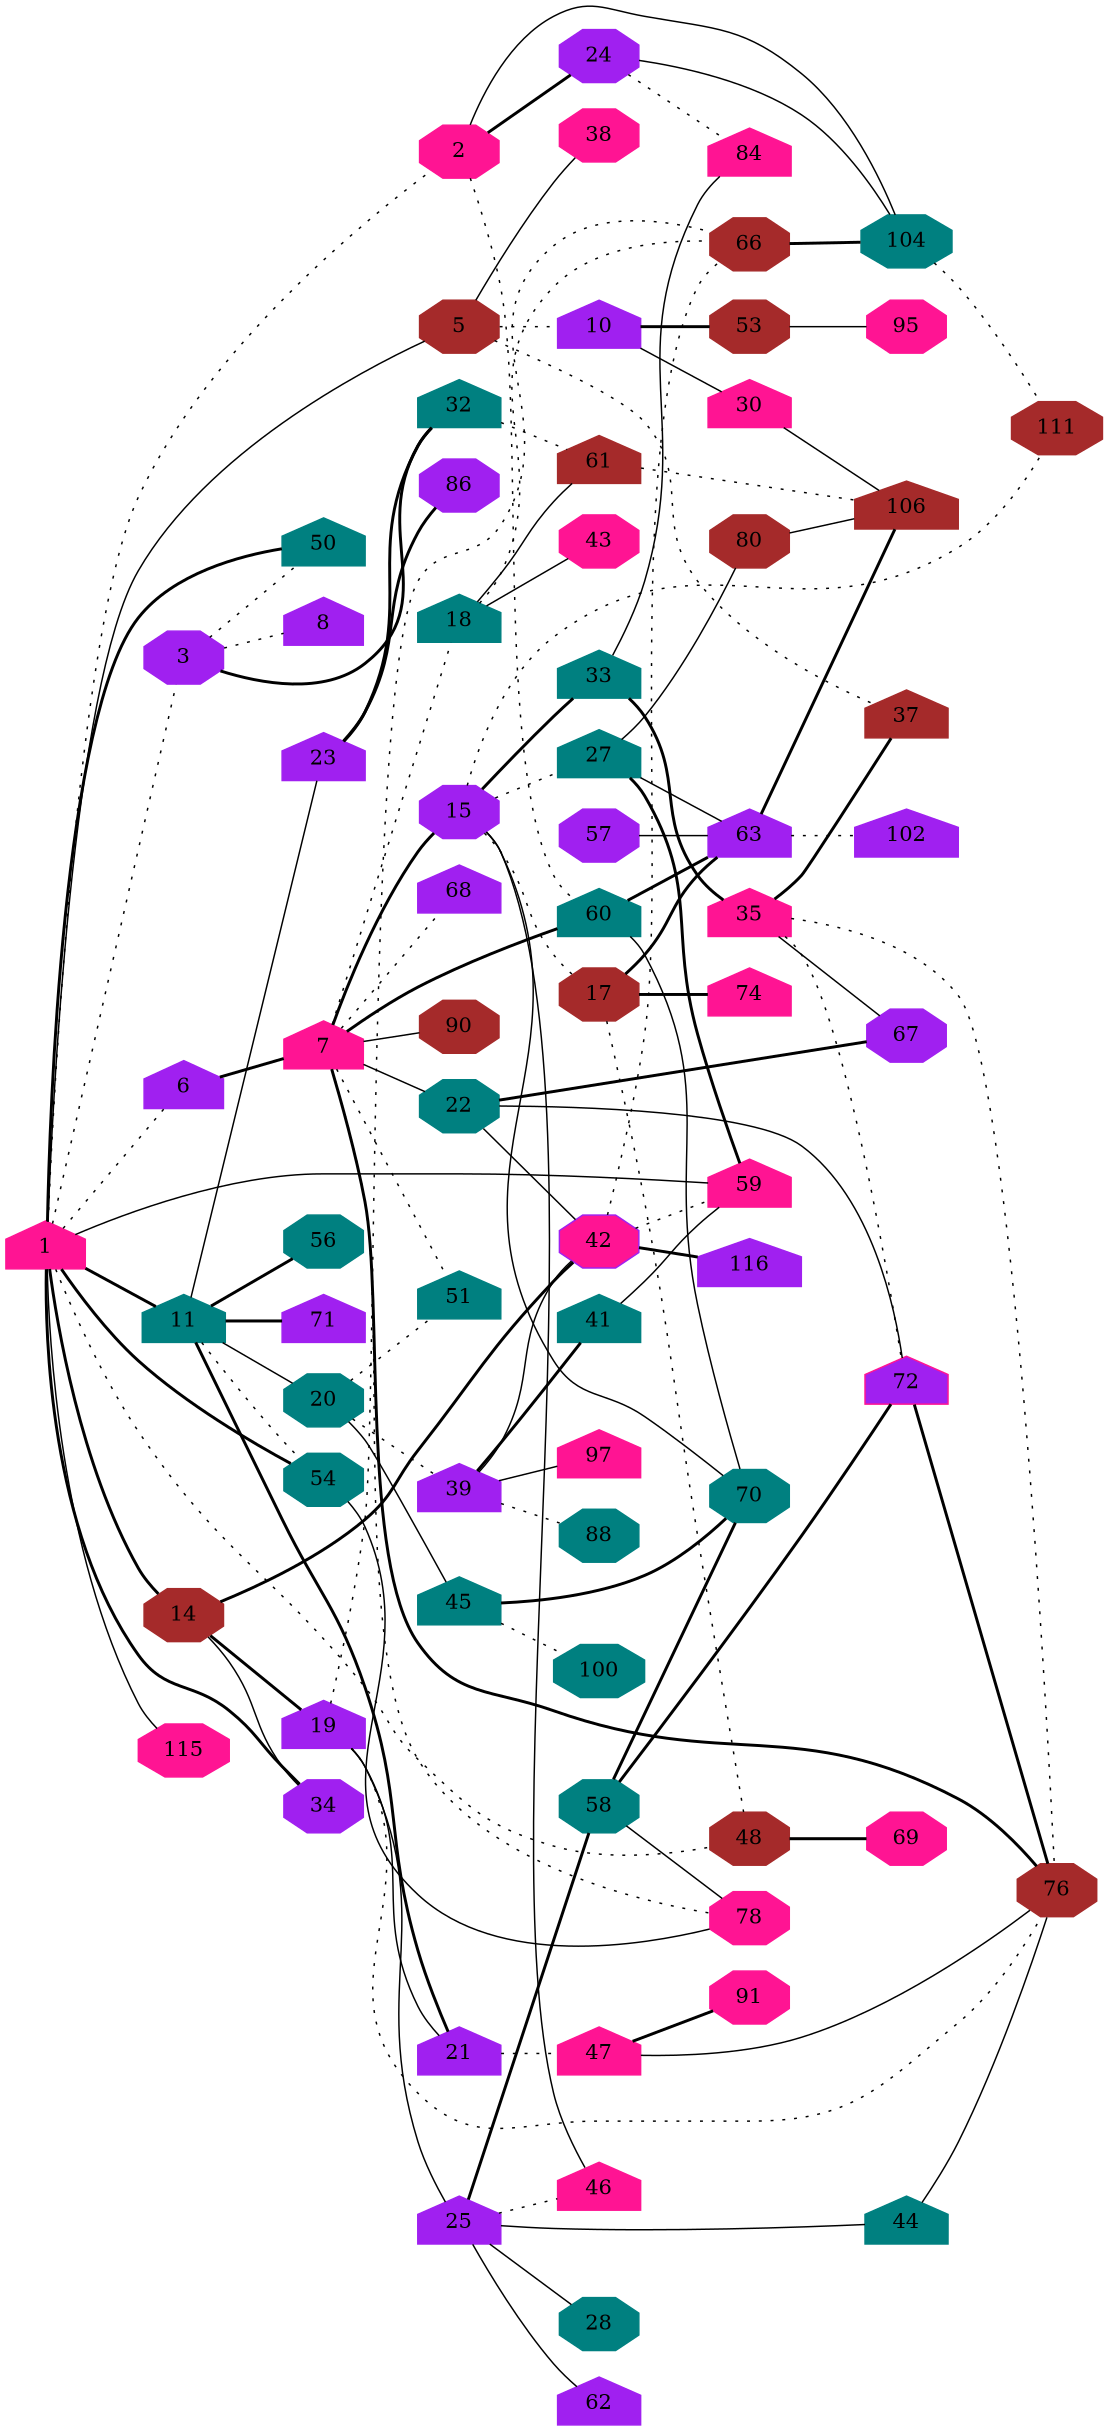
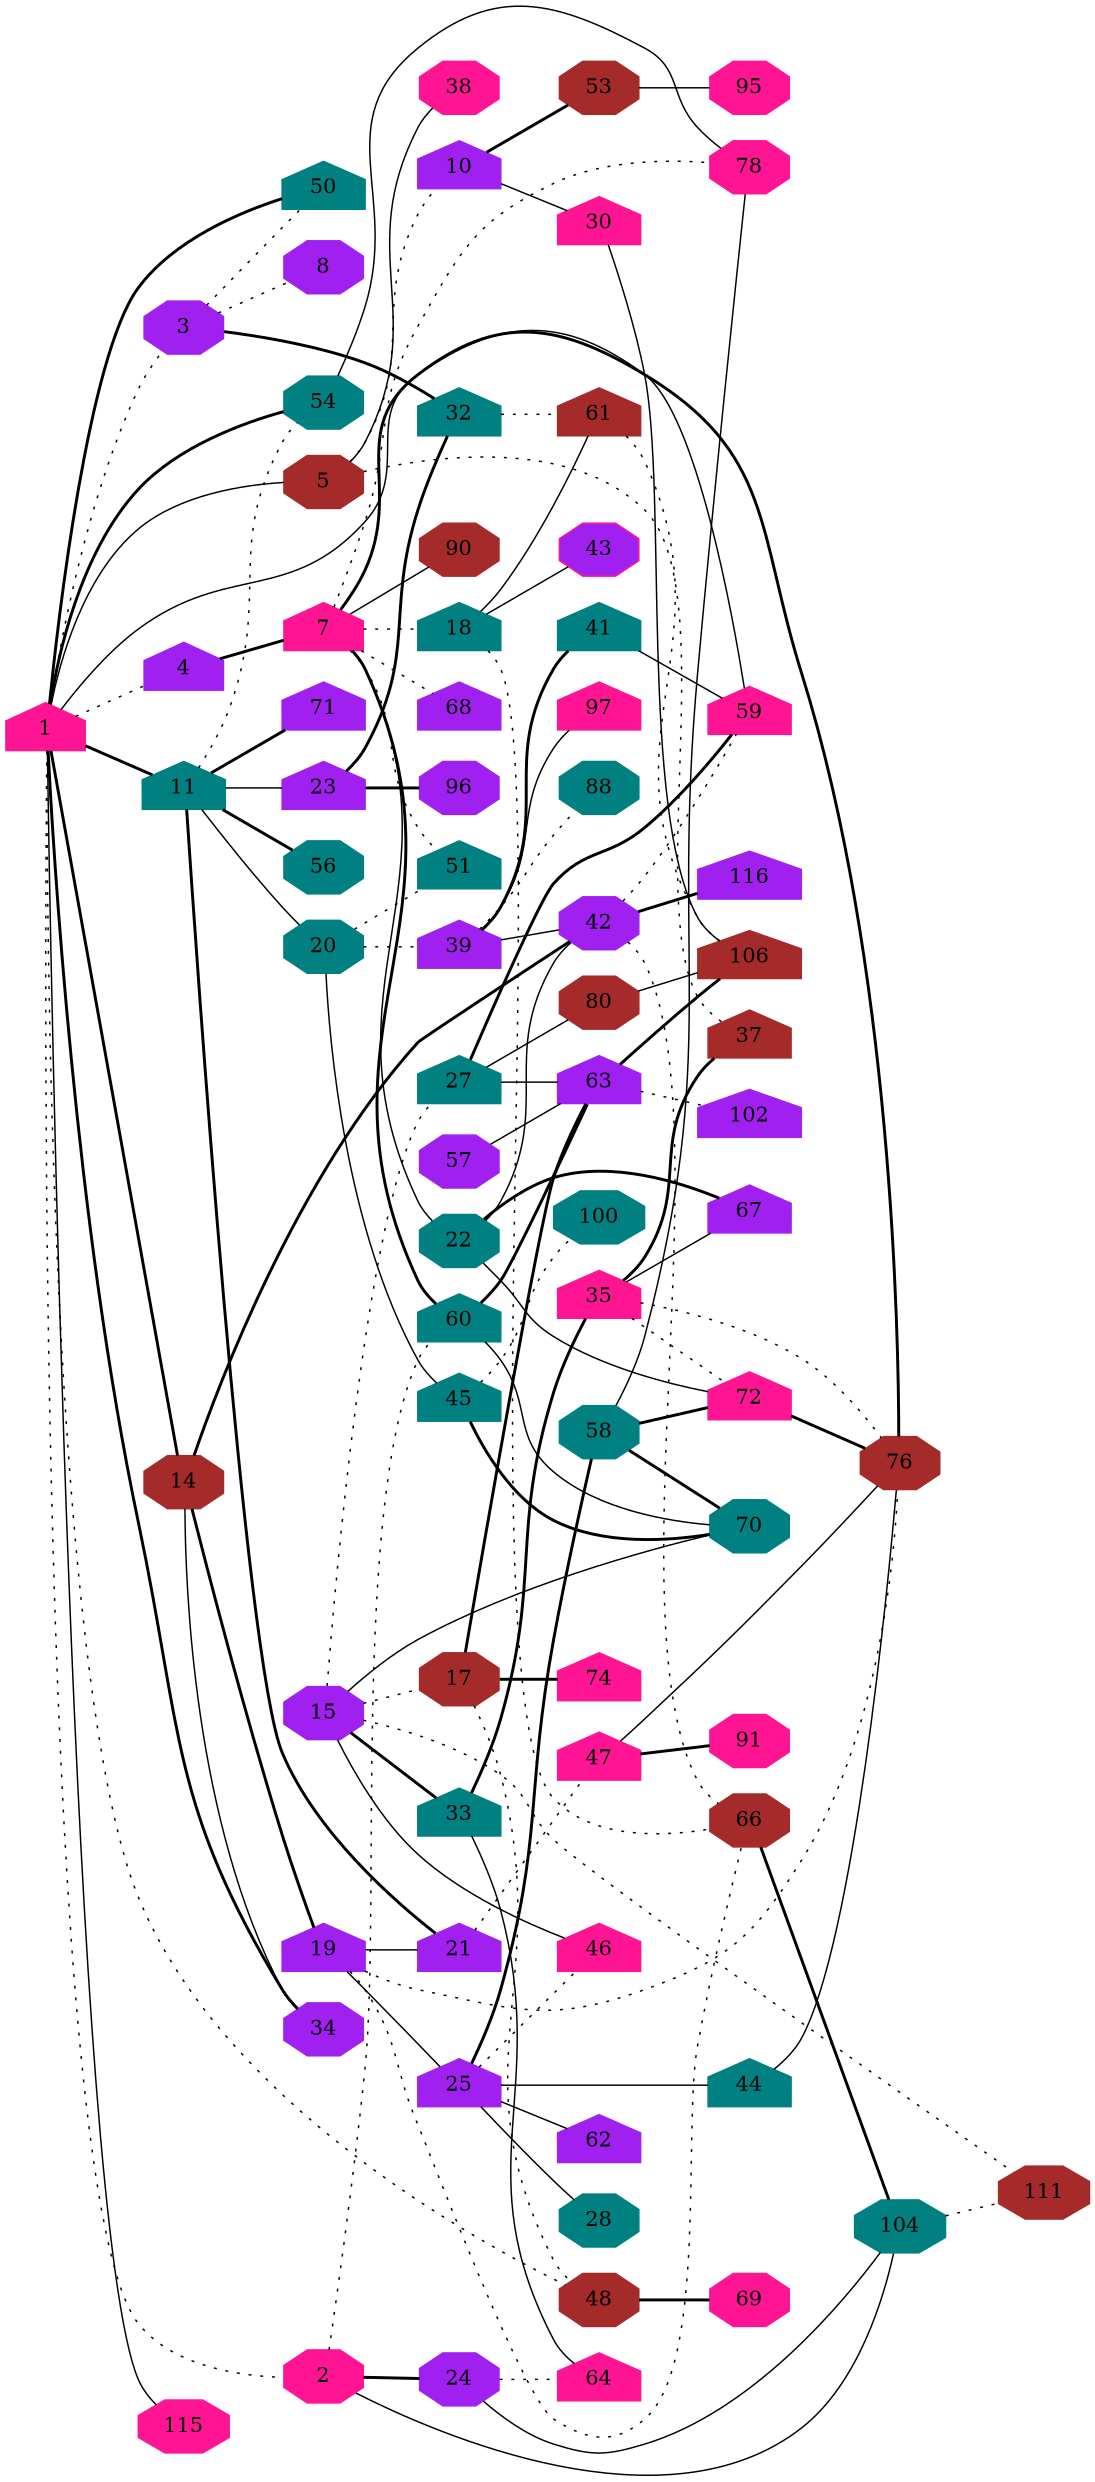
(750, 155) -> (599, 2379)
(459, 486) -> (459, 788)
(599, 541) -> (599, 550)
(324, 624) -> (324, 267)
(371, 934) -> none
(907, 1036) -> (750, 1212)
(184, 1087) -> (184, 669)
(599, 1242) -> (599, 923)
(907, 1383) -> (750, 1398)
